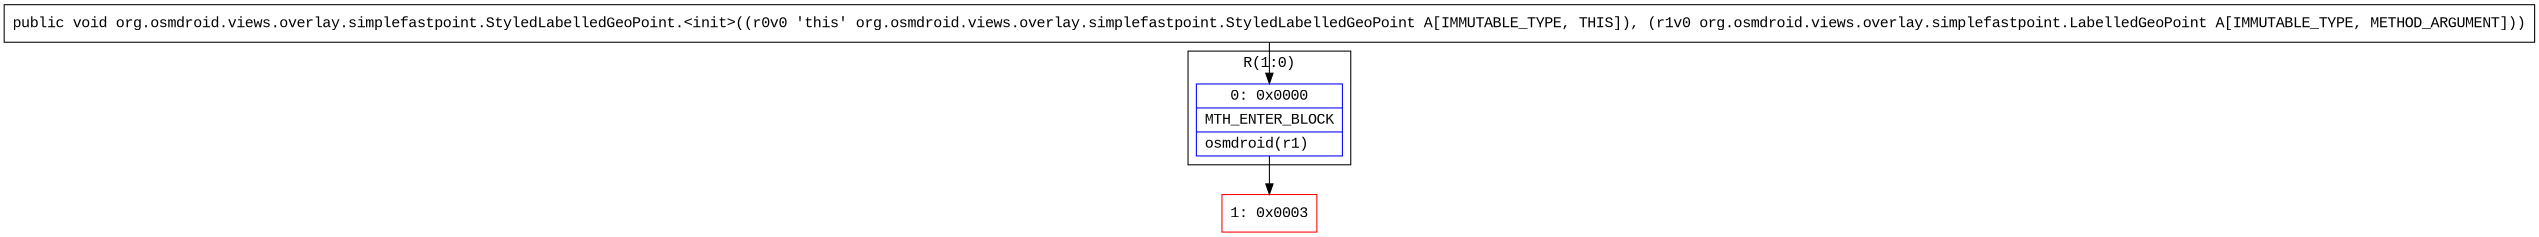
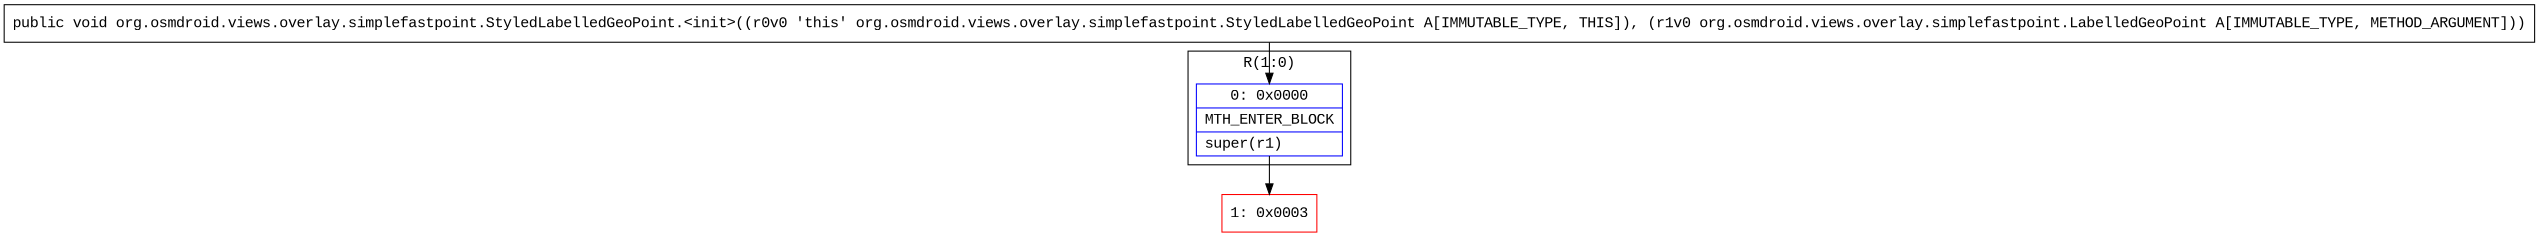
(1257, 143) -> (1244, 143)
